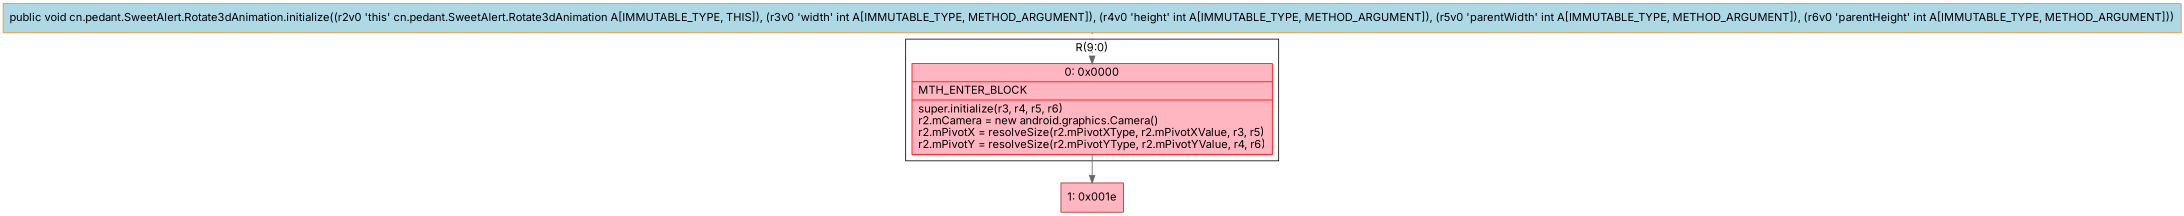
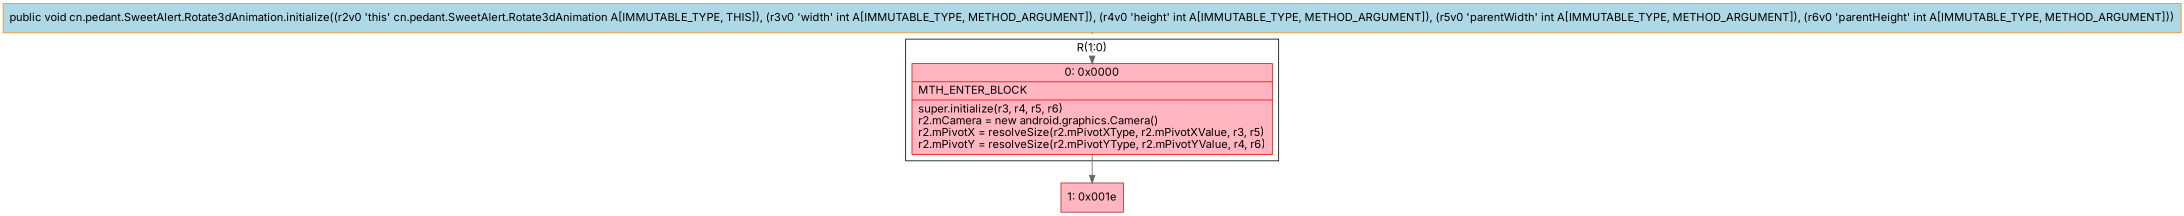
(1092, 48) -> (1092, 48)
